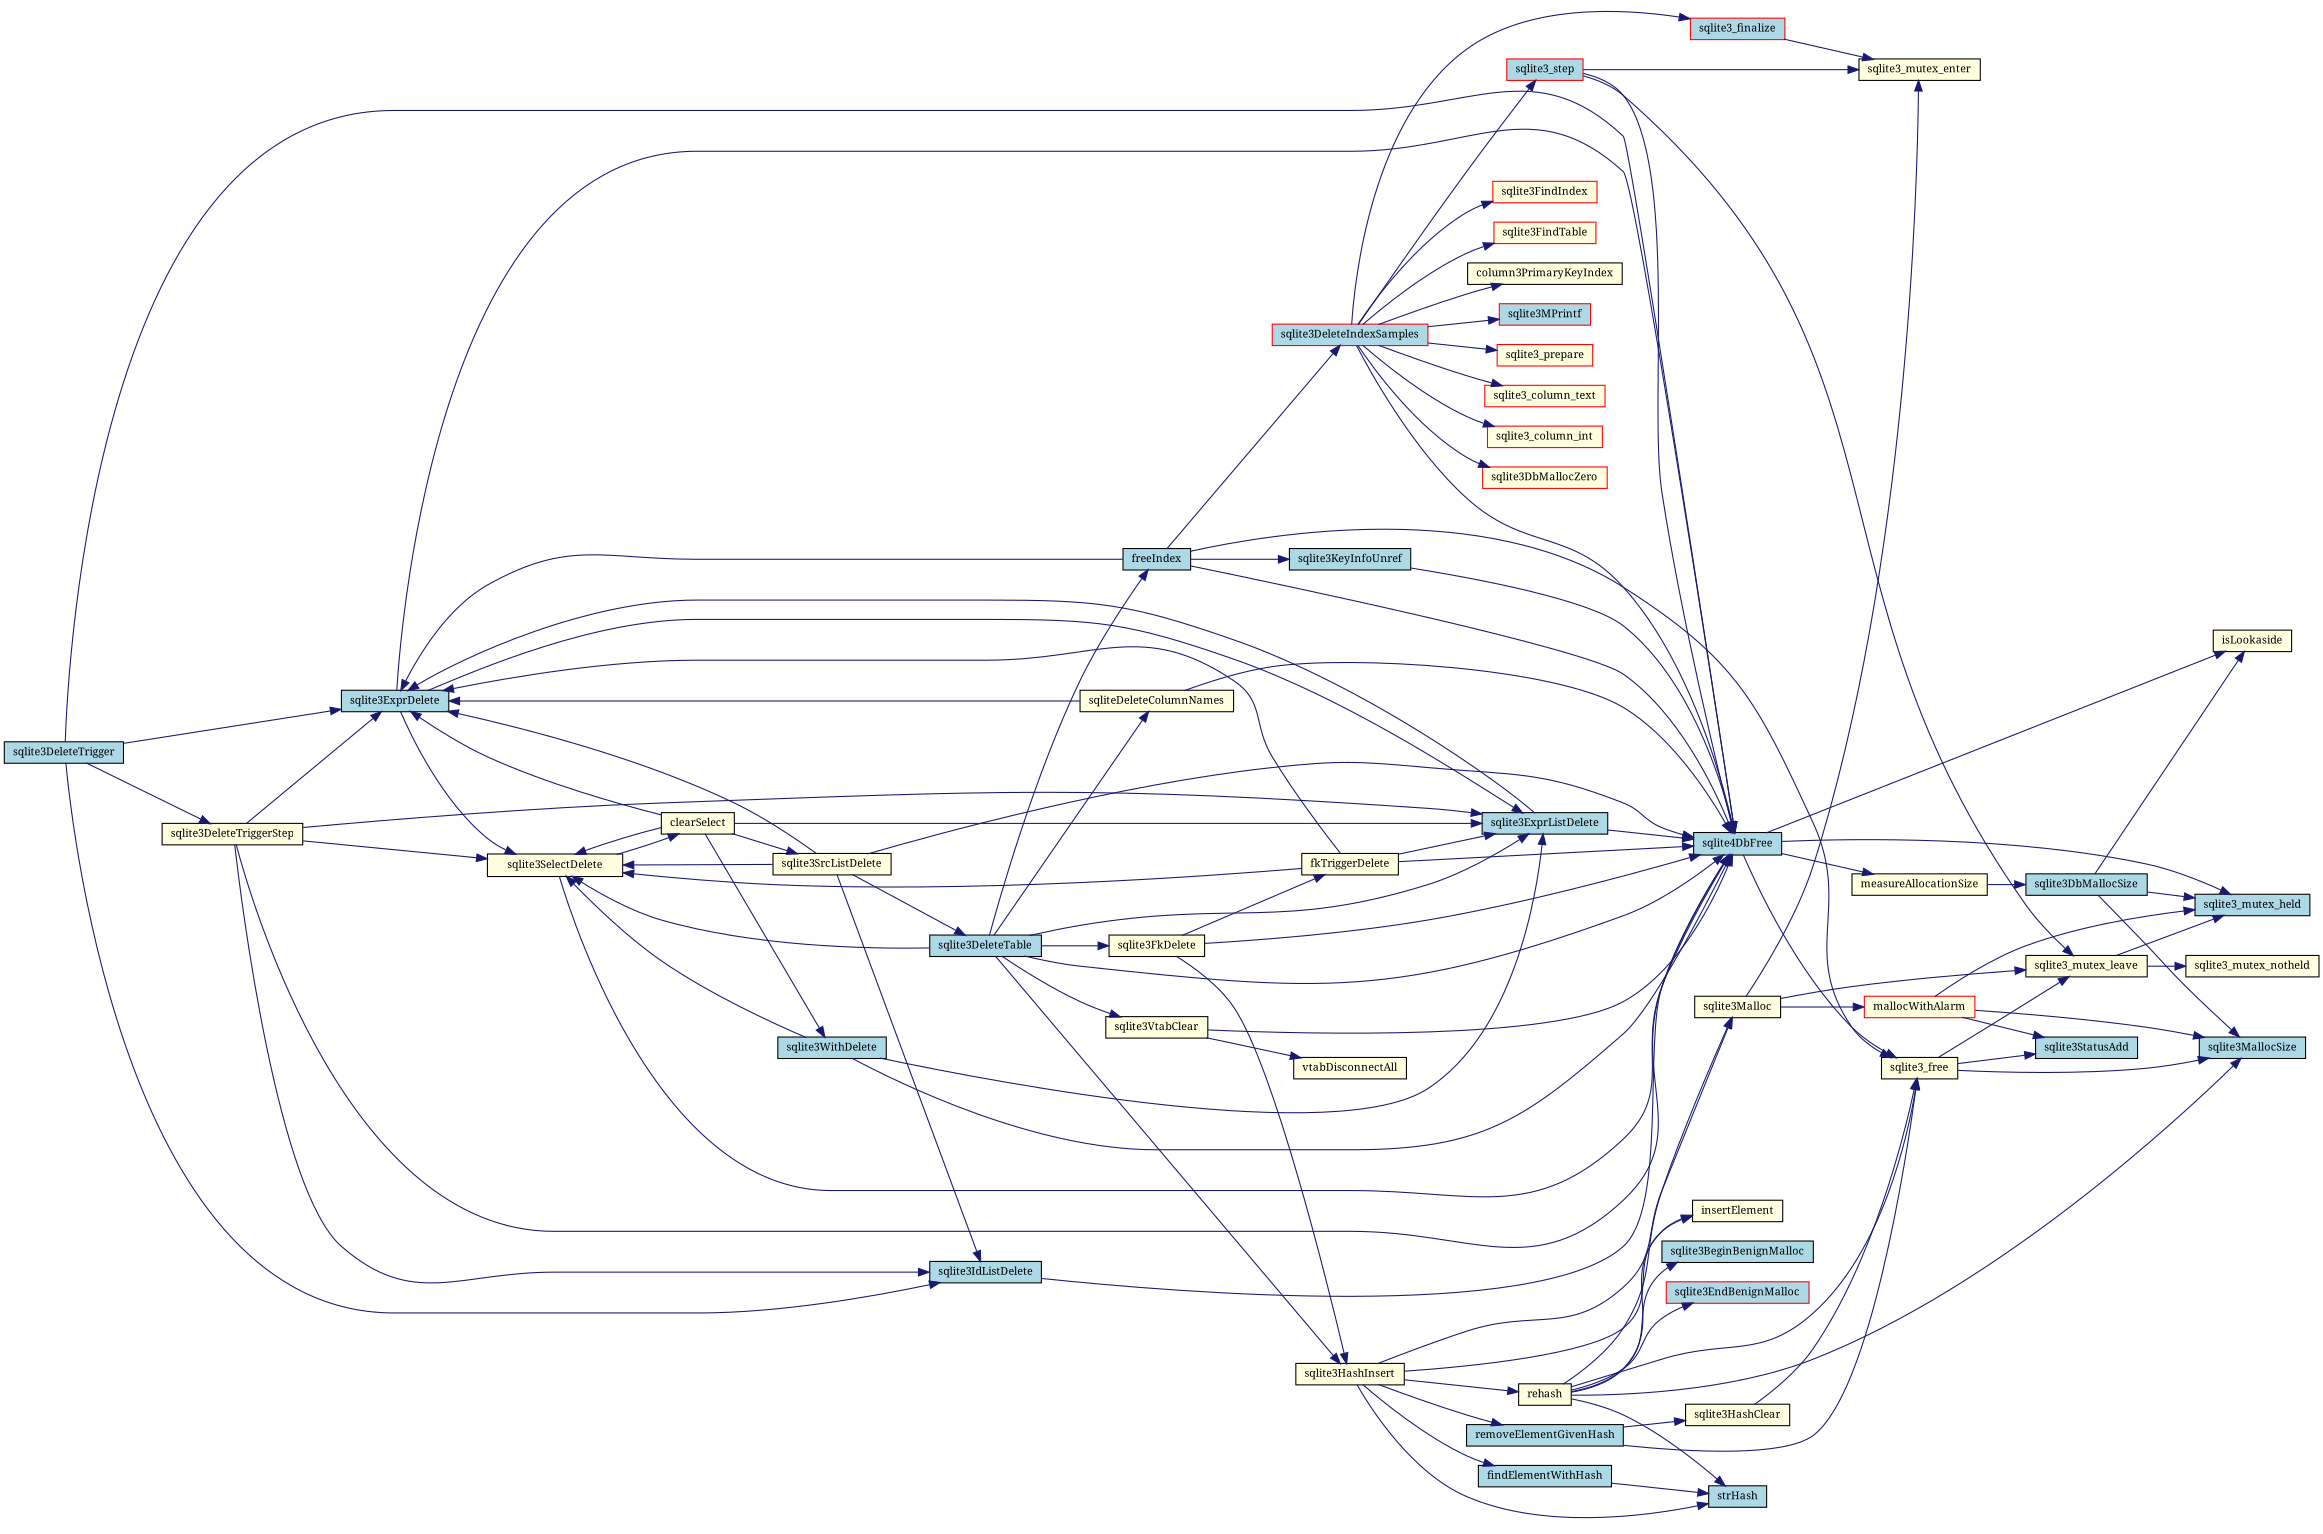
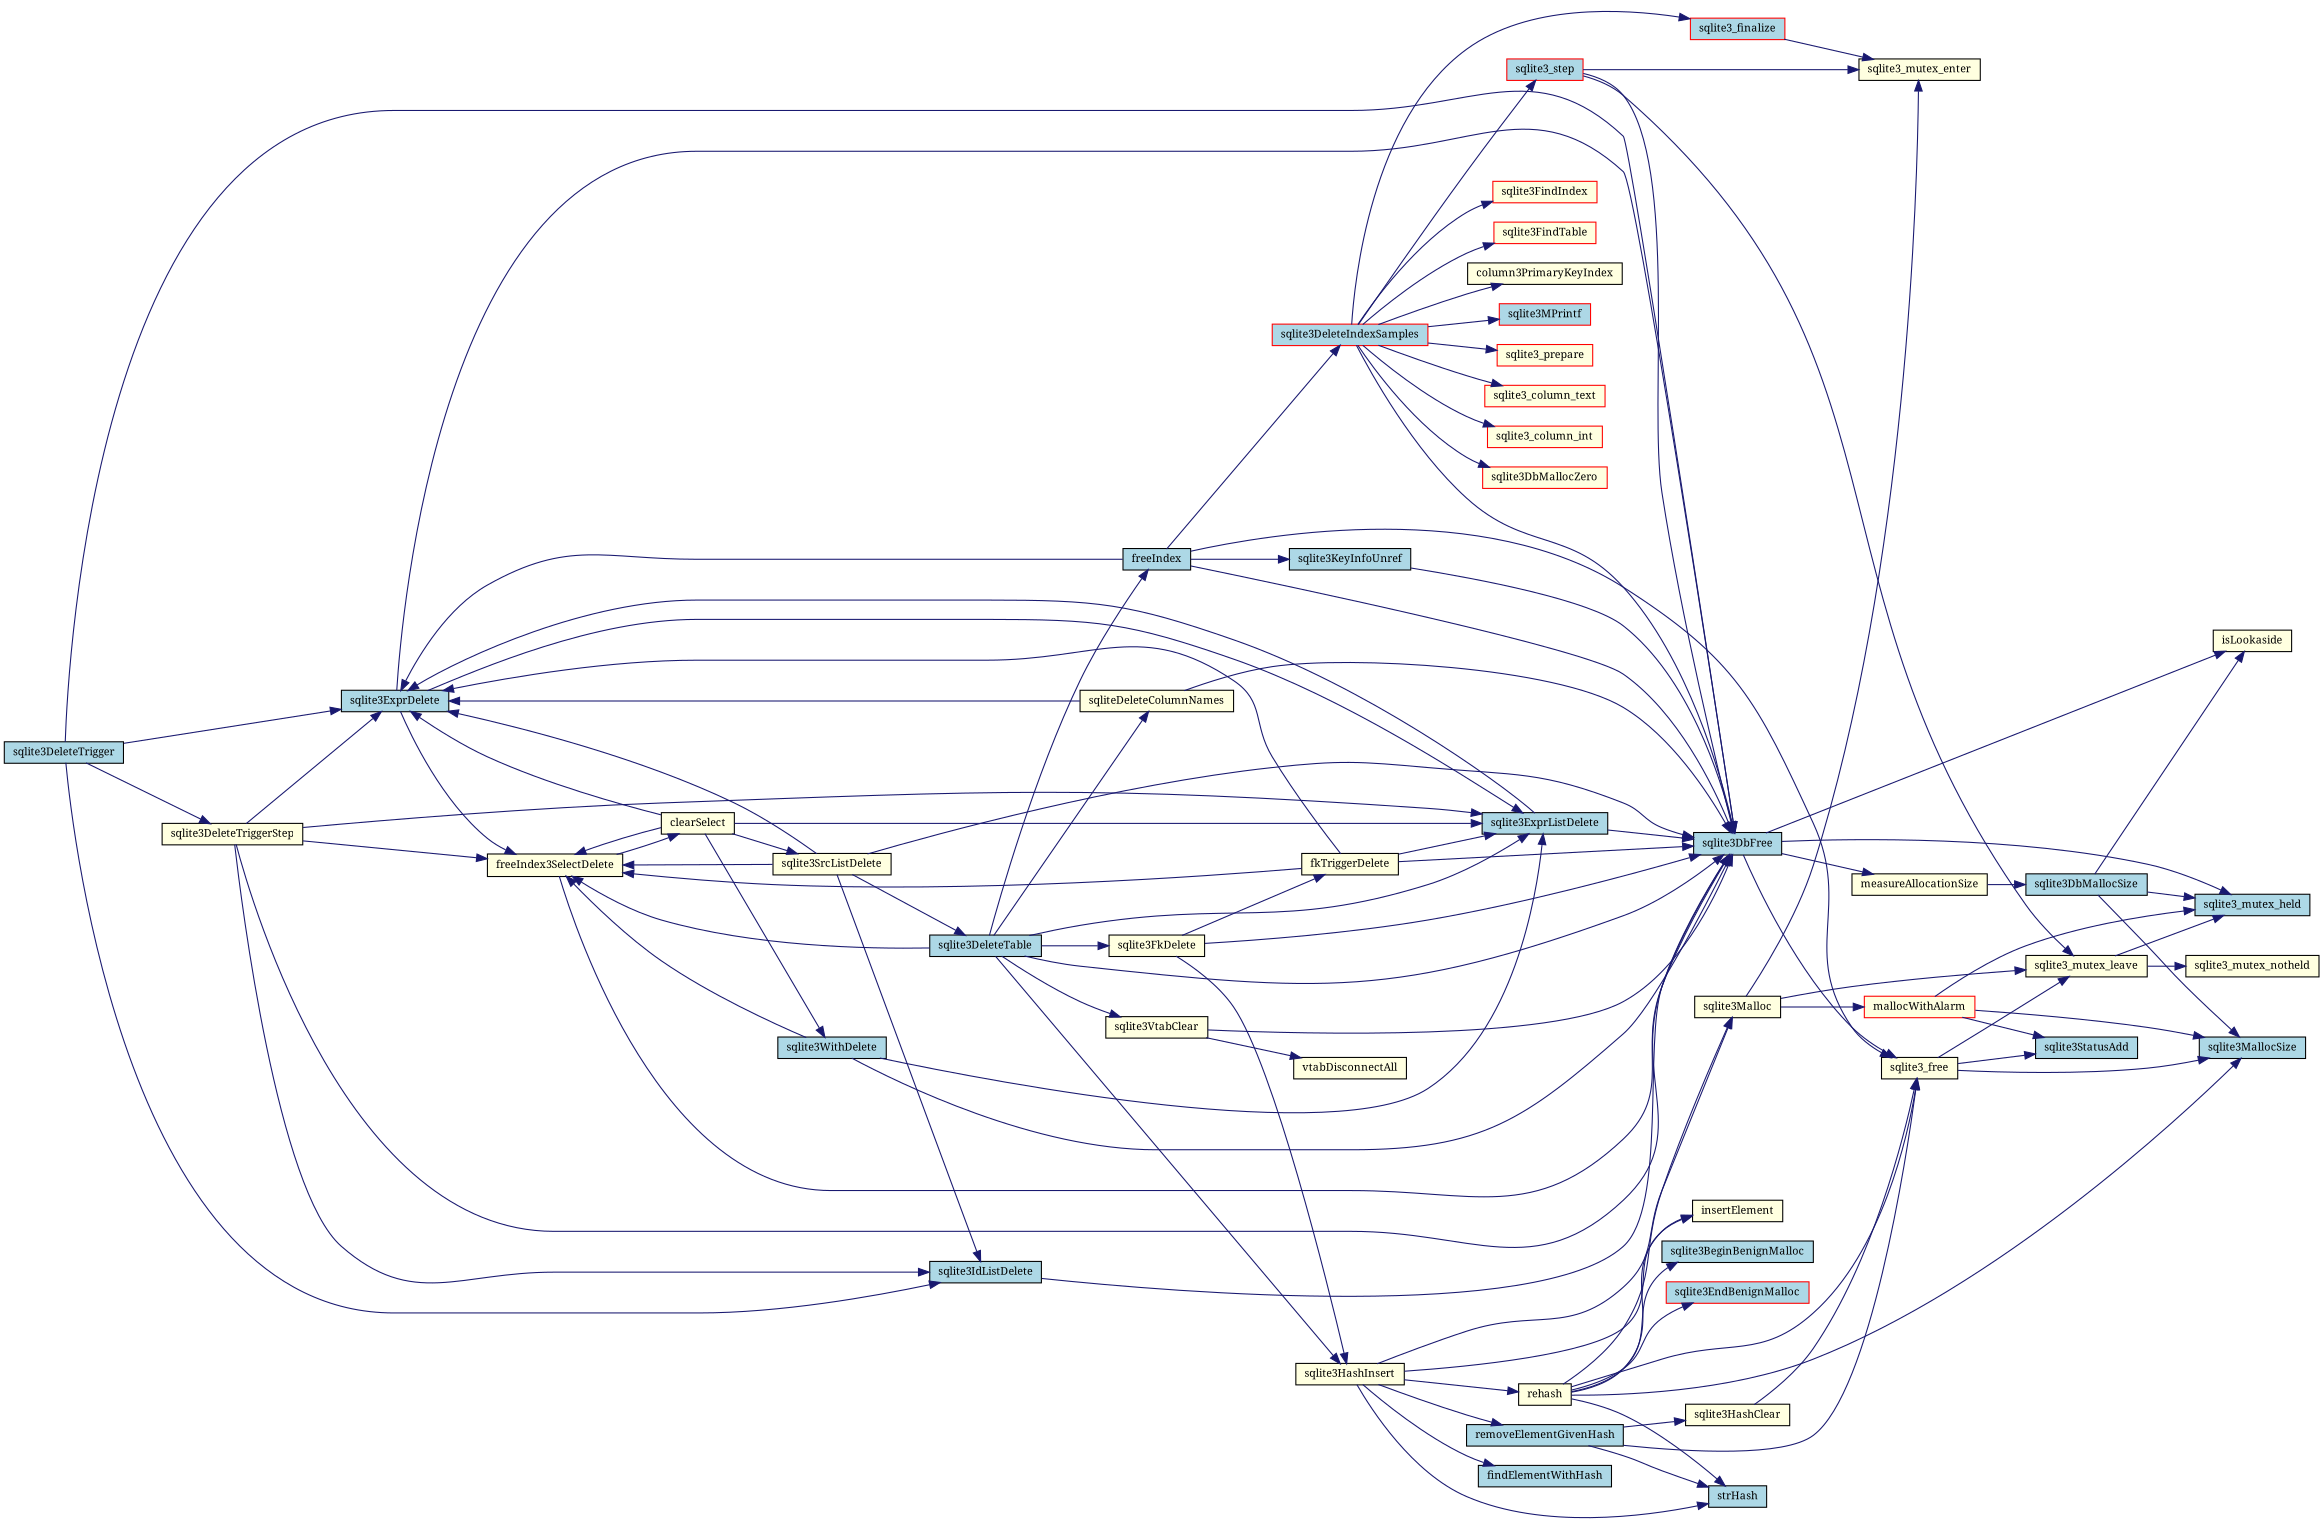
(1738, 844) -> (1738, 844)
(555, 865) -> (555, 865)
(1655, 1488) -> (1644, 1463)
